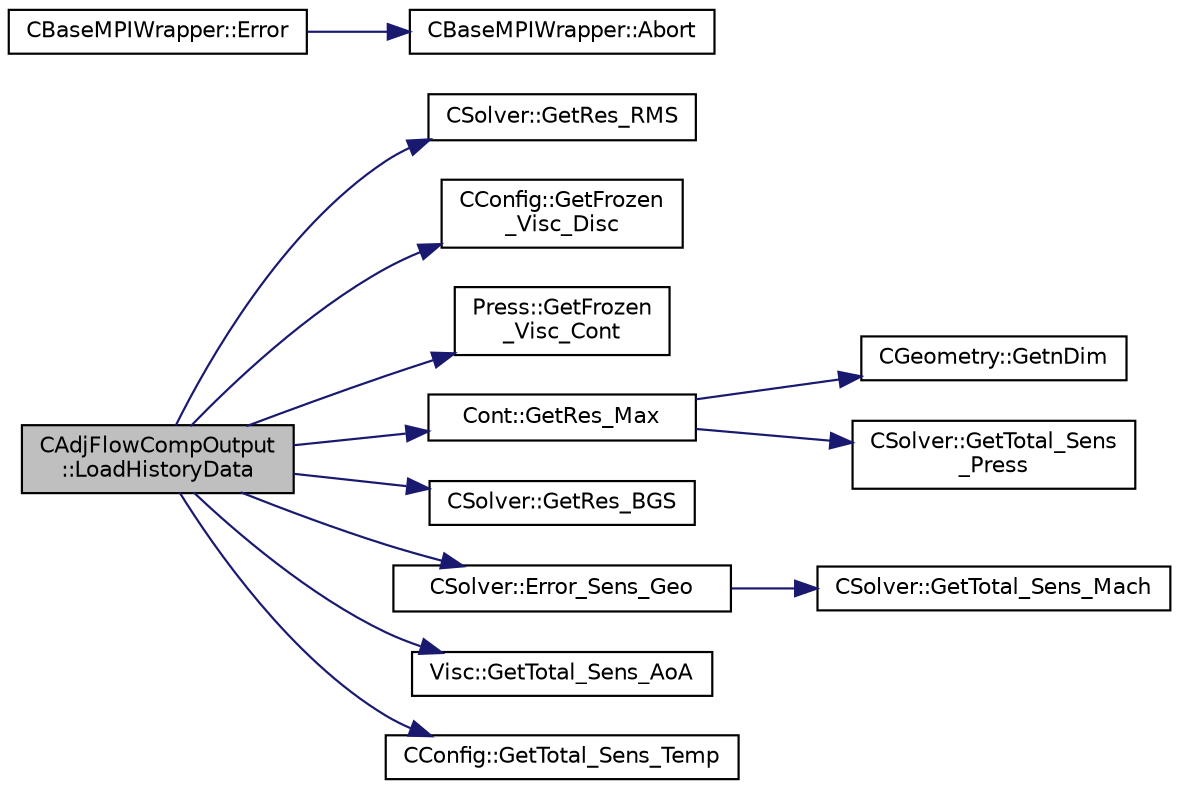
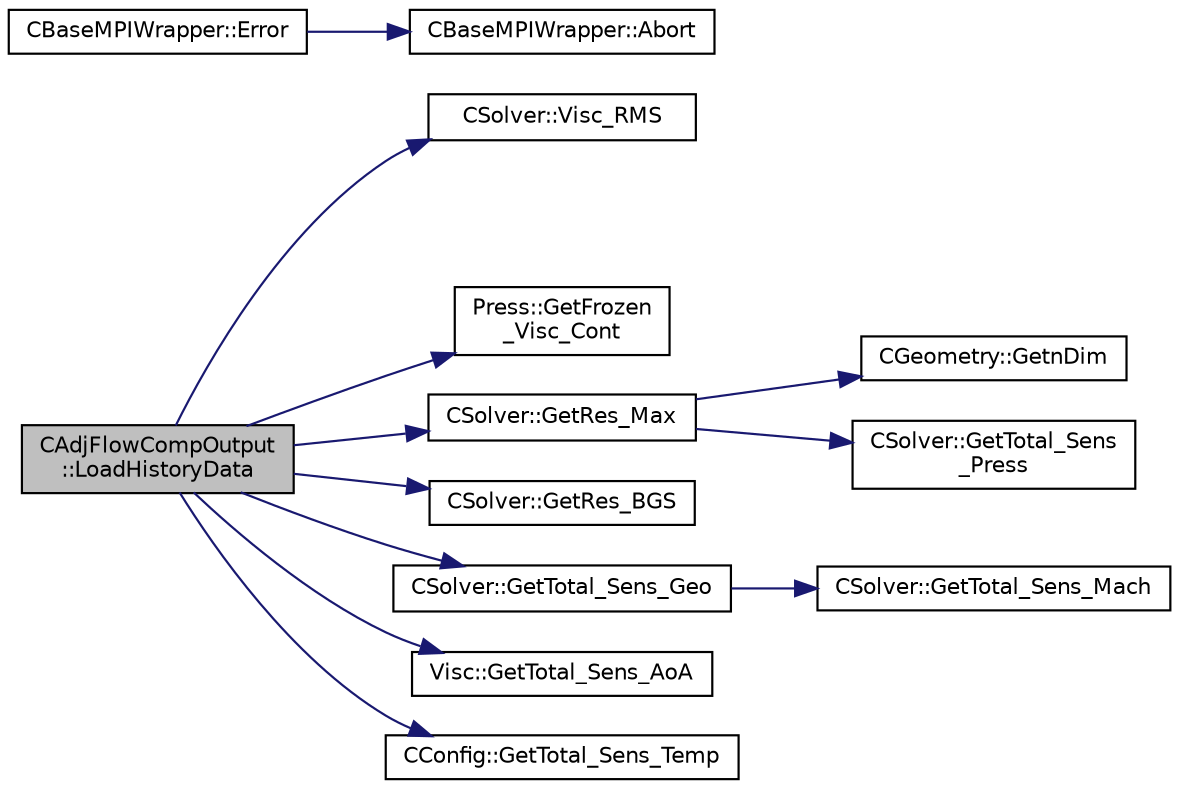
(562, 117) -> (562, 117)
(562, 214) -> none
(562, 418) -> (562, 418)
(562, 588) -> (562, 588)
